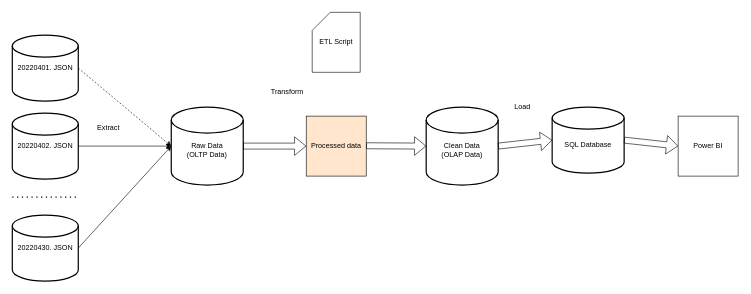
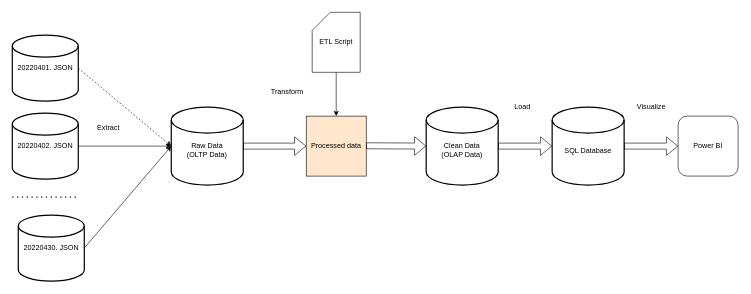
none -> (651, 107)
none -> (336, 110)
(588, 140) -> (588, 146)
(708, 146) -> (708, 146)
(45, 248) -> (51, 248)
